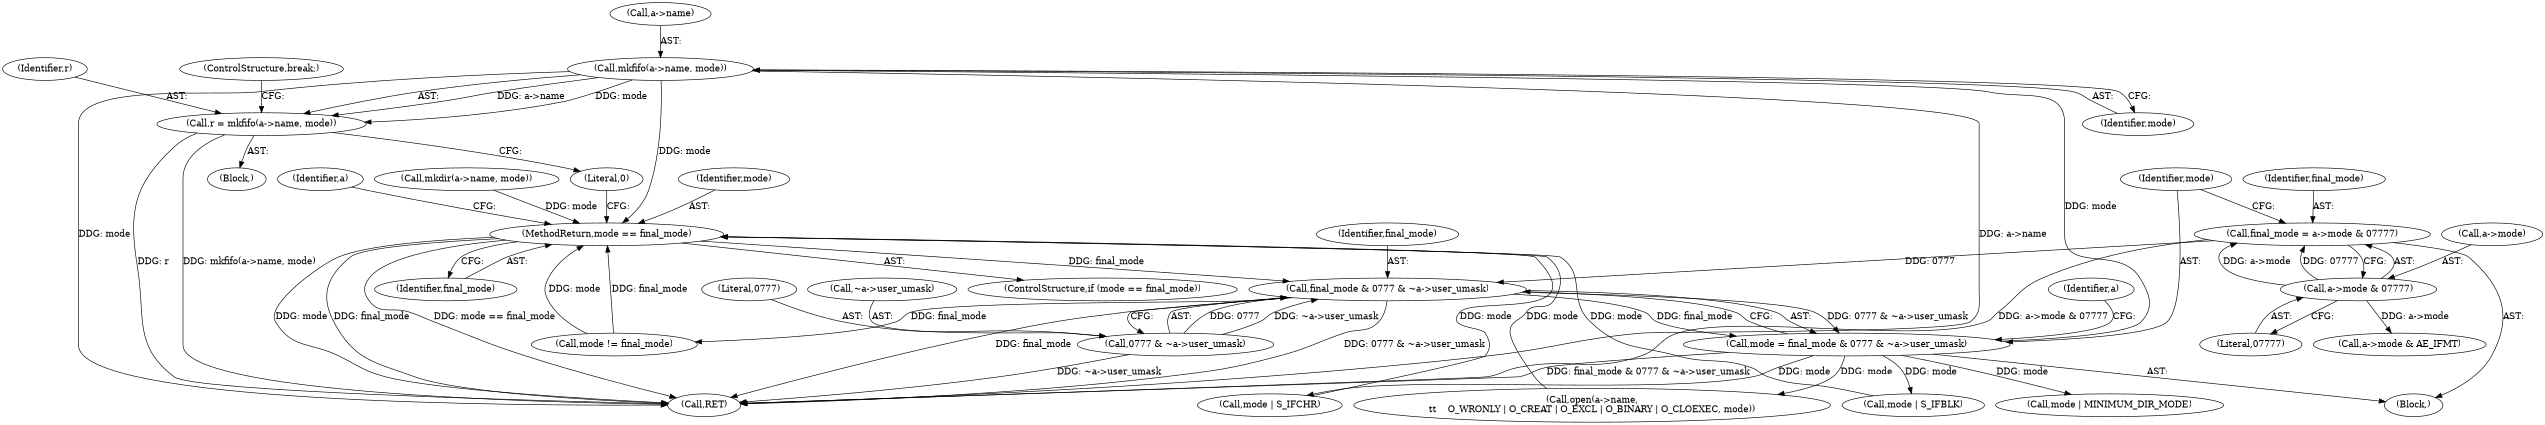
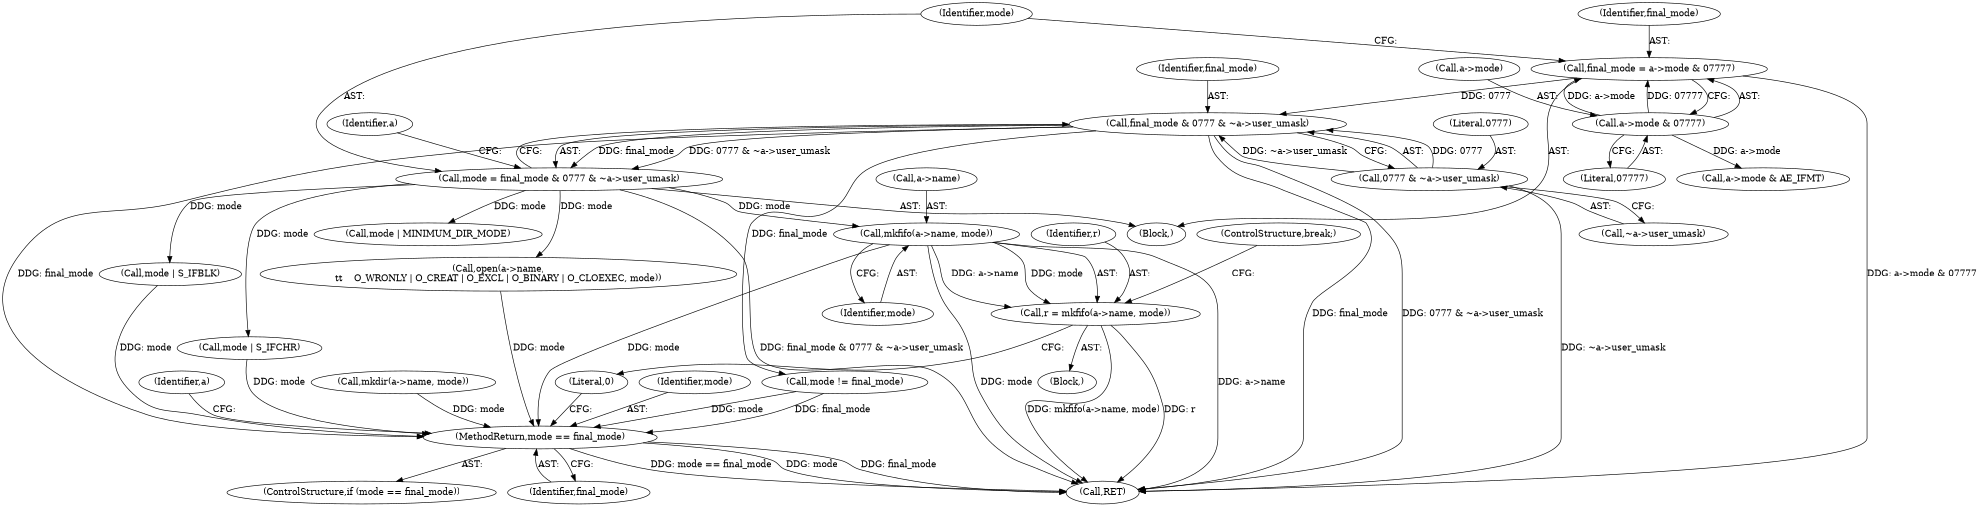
none -> (1575, 194)
(992, 261) -> (282, 178)
